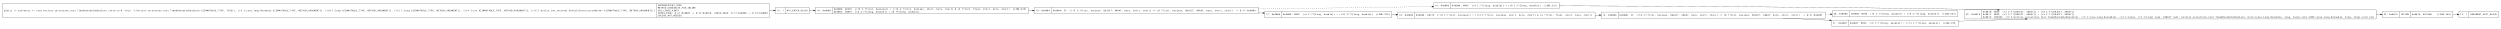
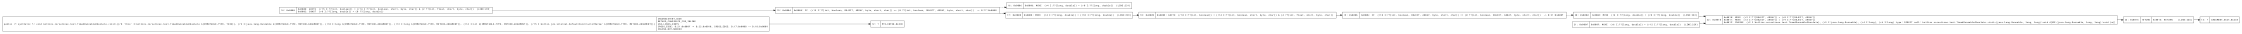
(1778, 7) -> (1701, 16)
(811, 11) -> none
(1806, 19) -> none
